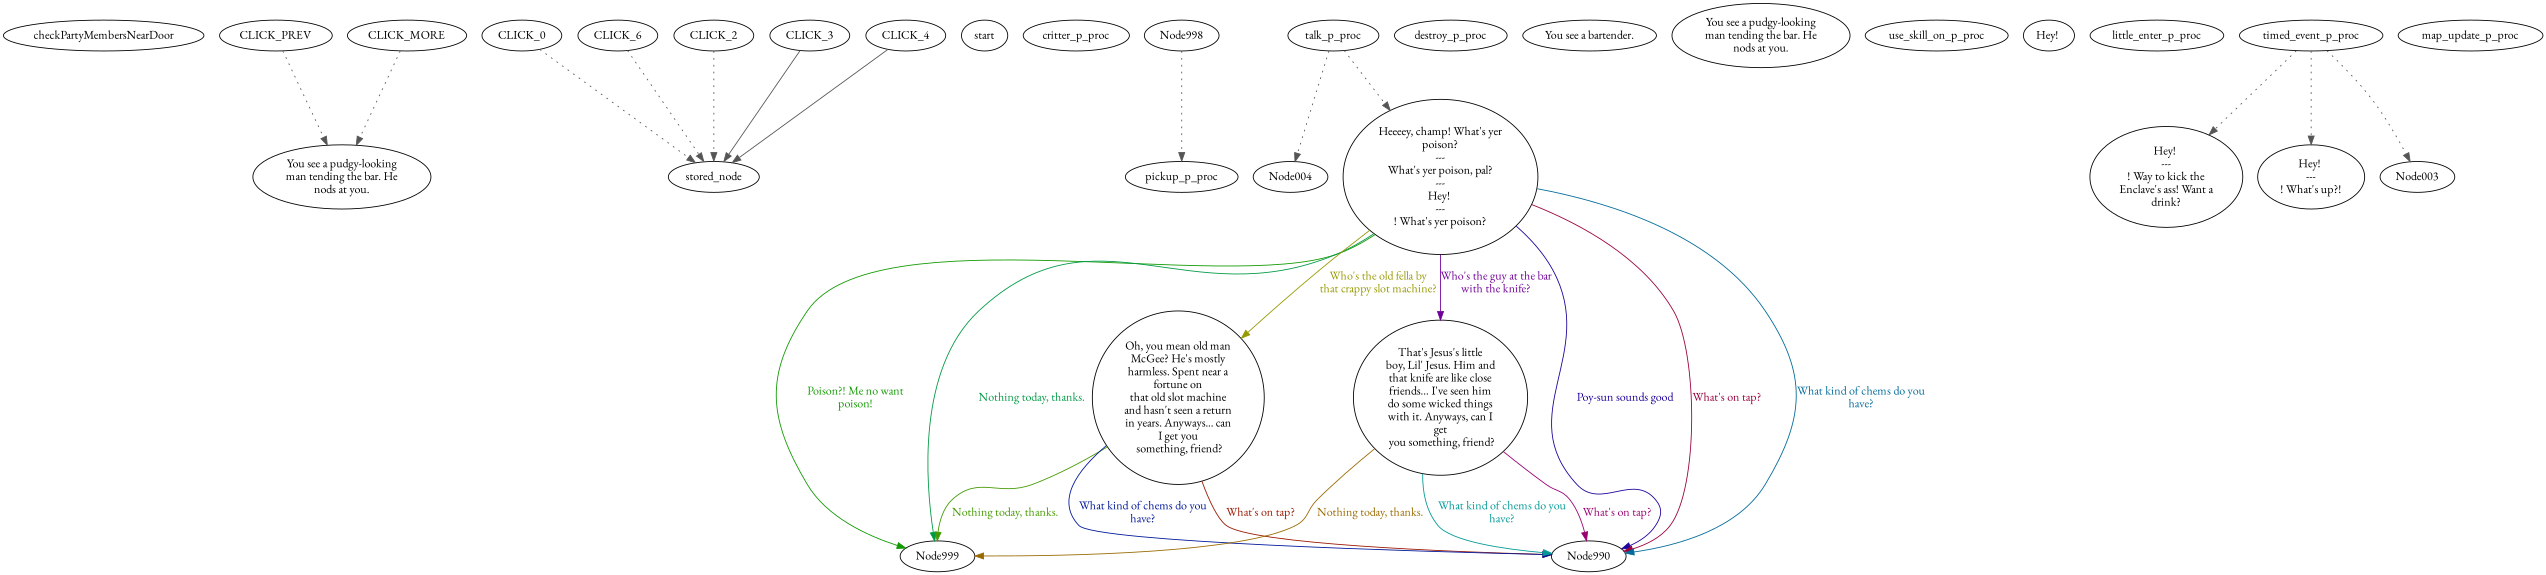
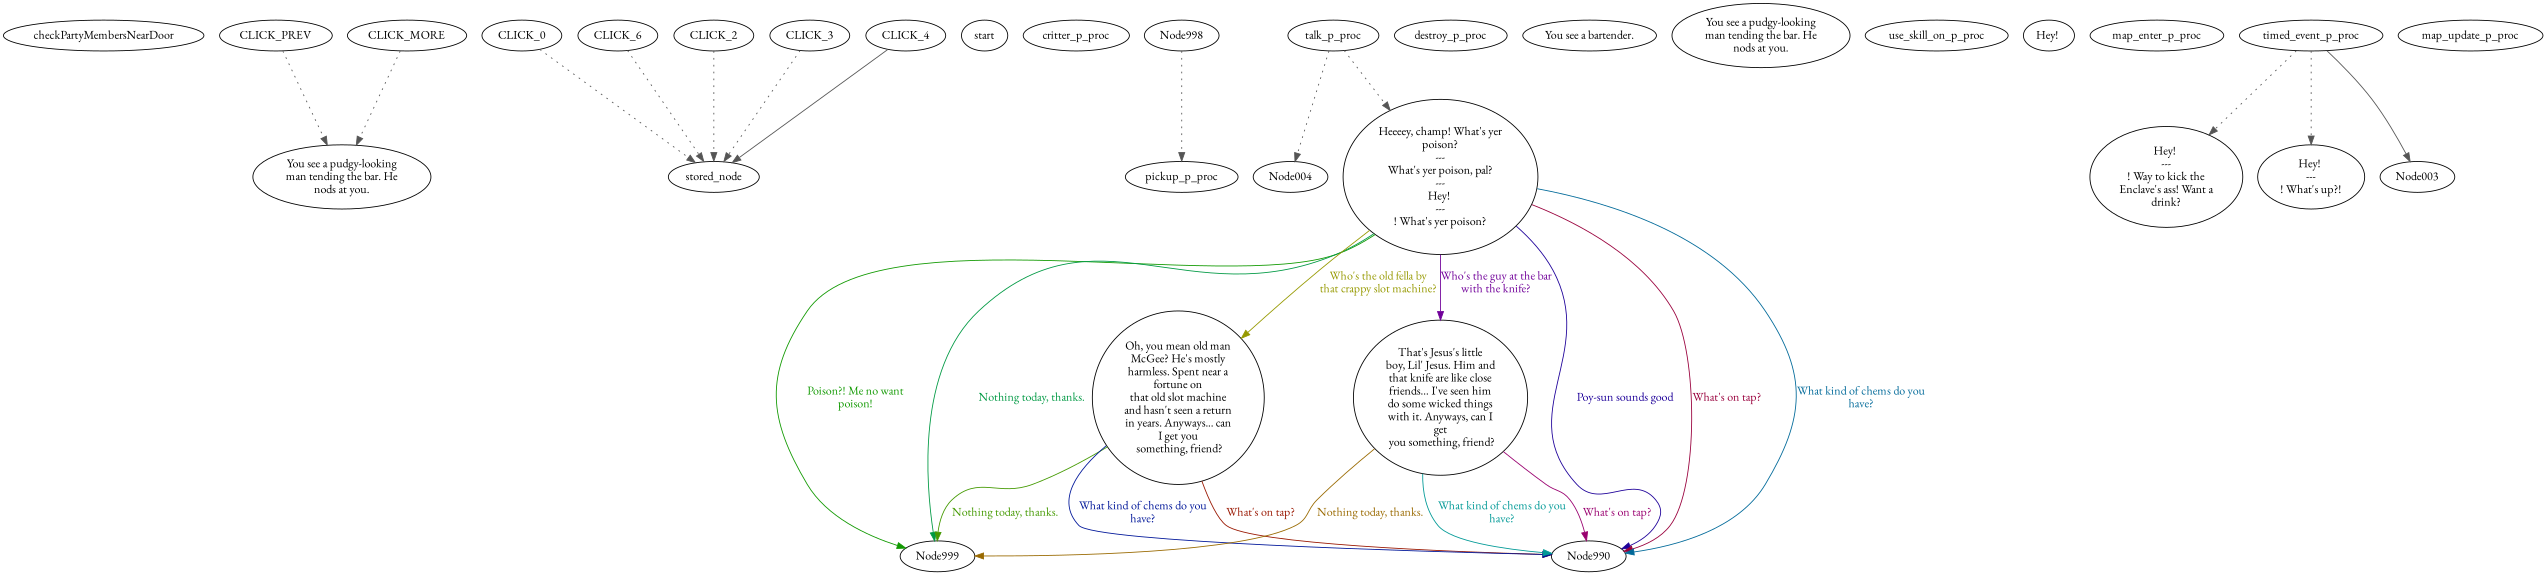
(2157, 36) -> (2157, 36)
(2371, 99) -> (2371, 99)
(764, 102) -> (764, 102)
